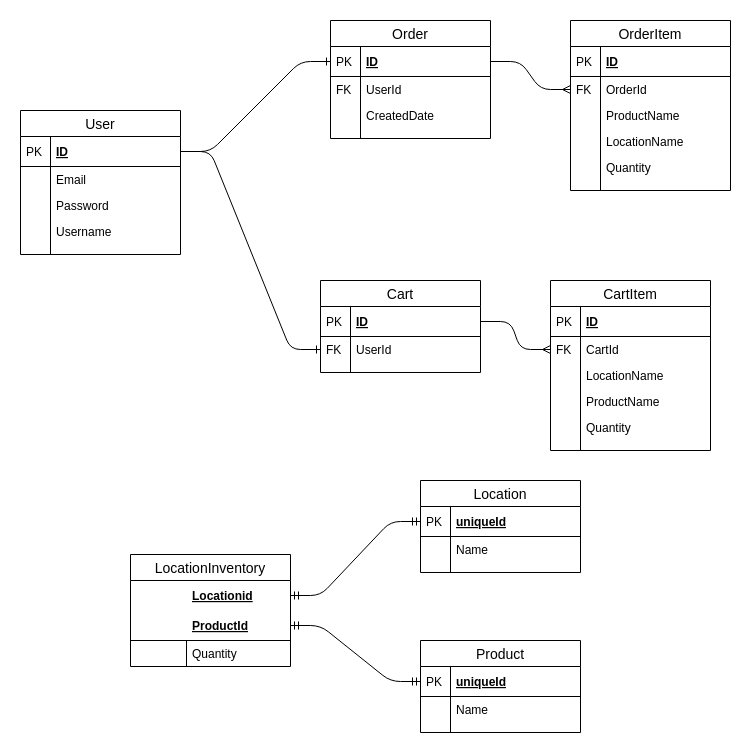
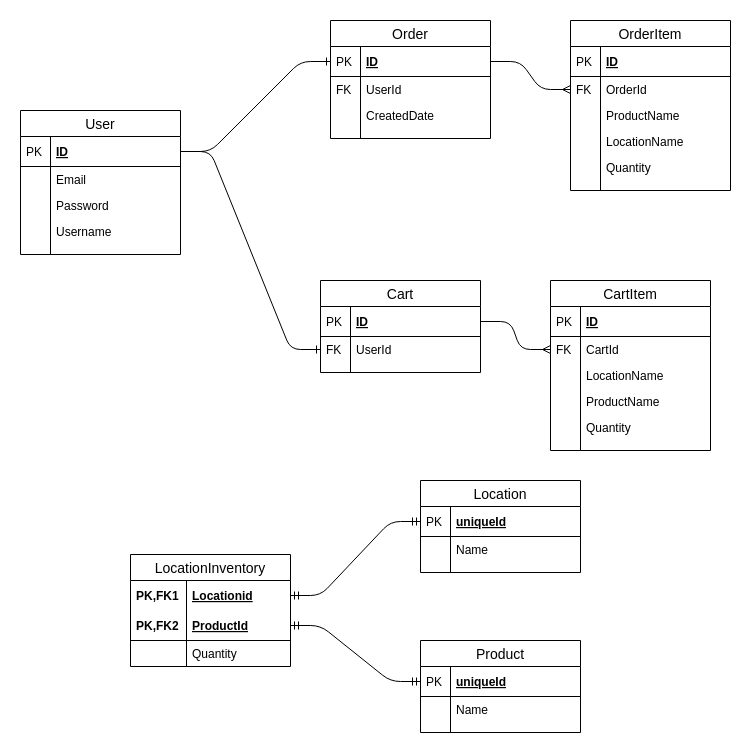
none -> (159, 596)
none -> (159, 626)
